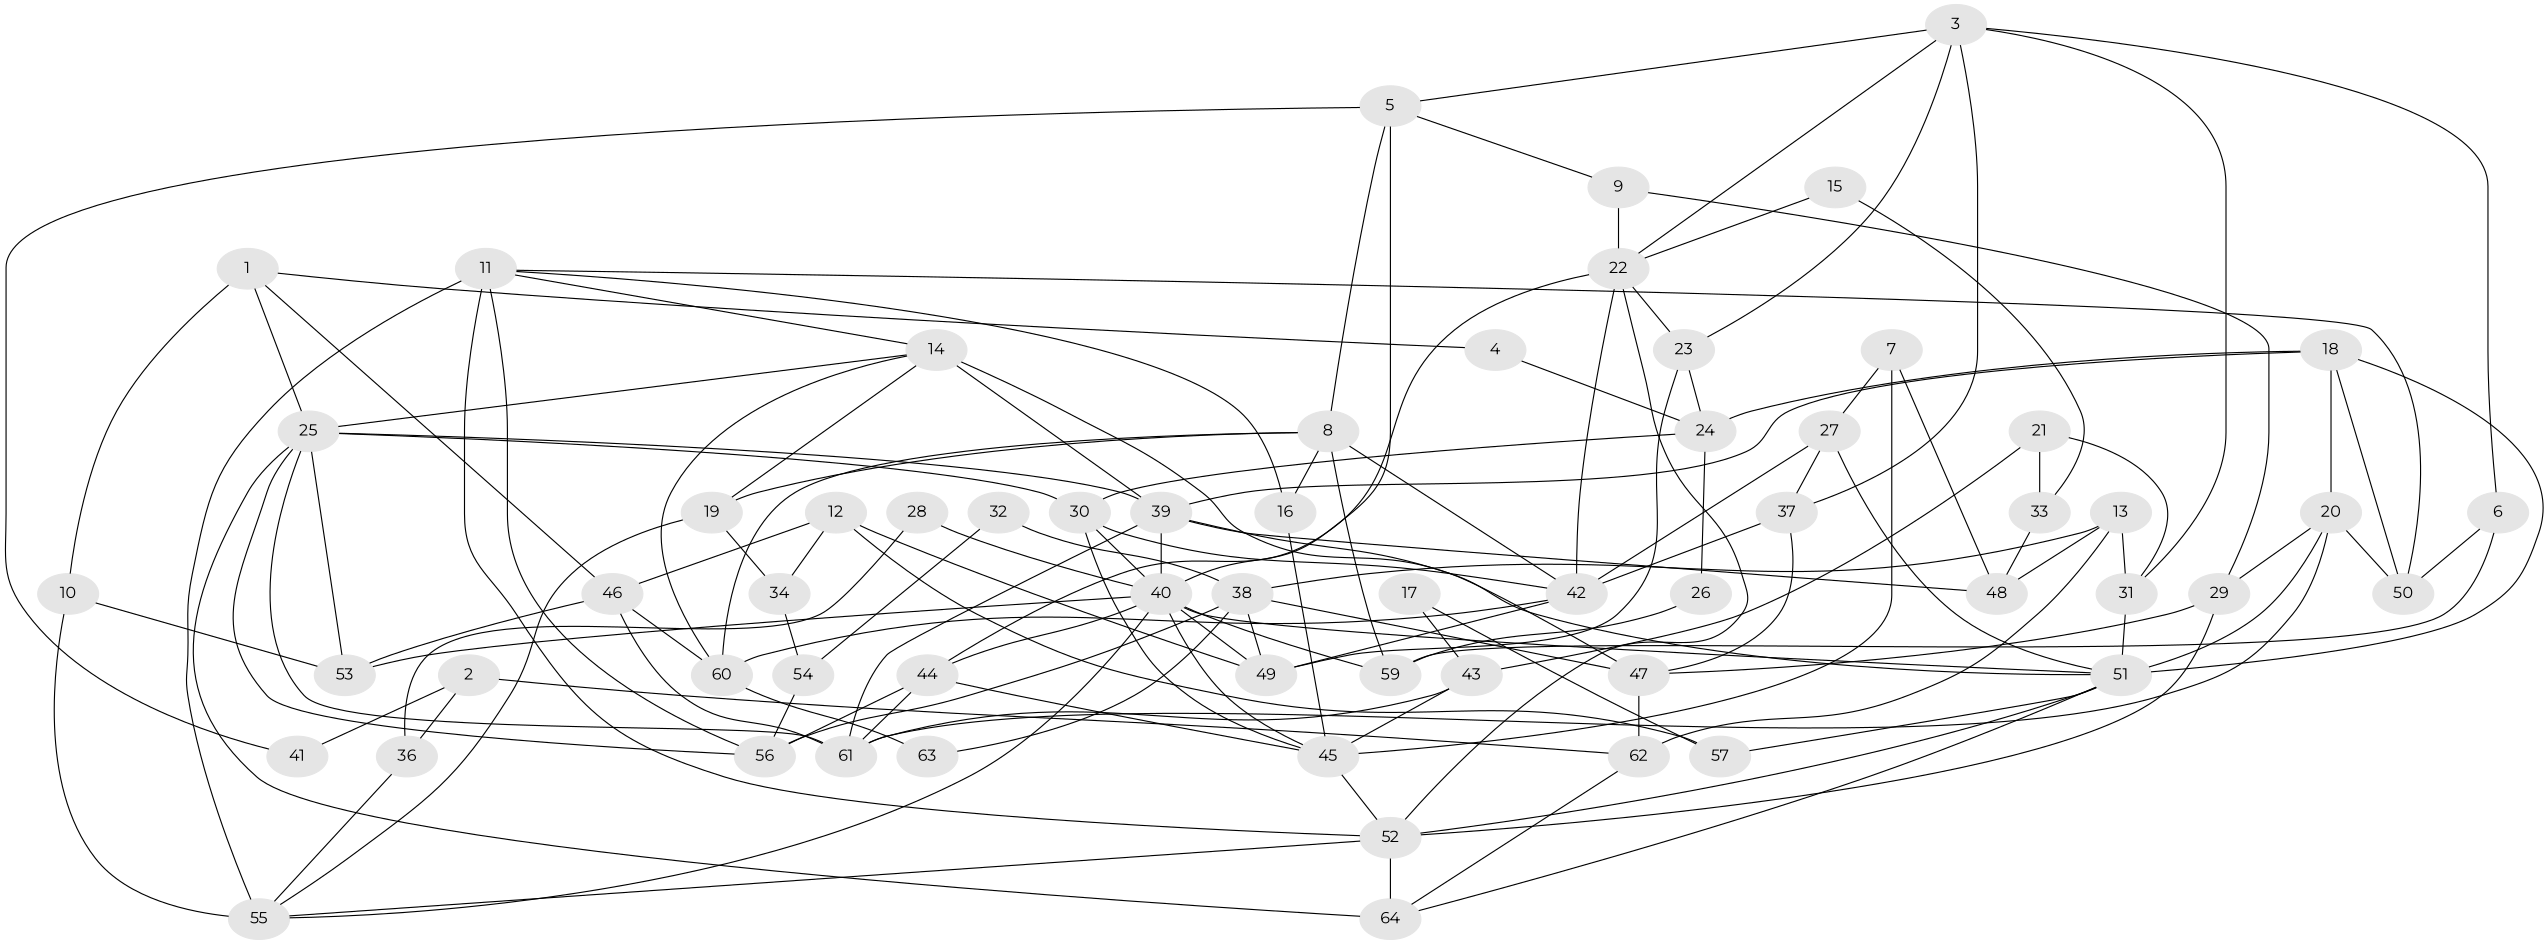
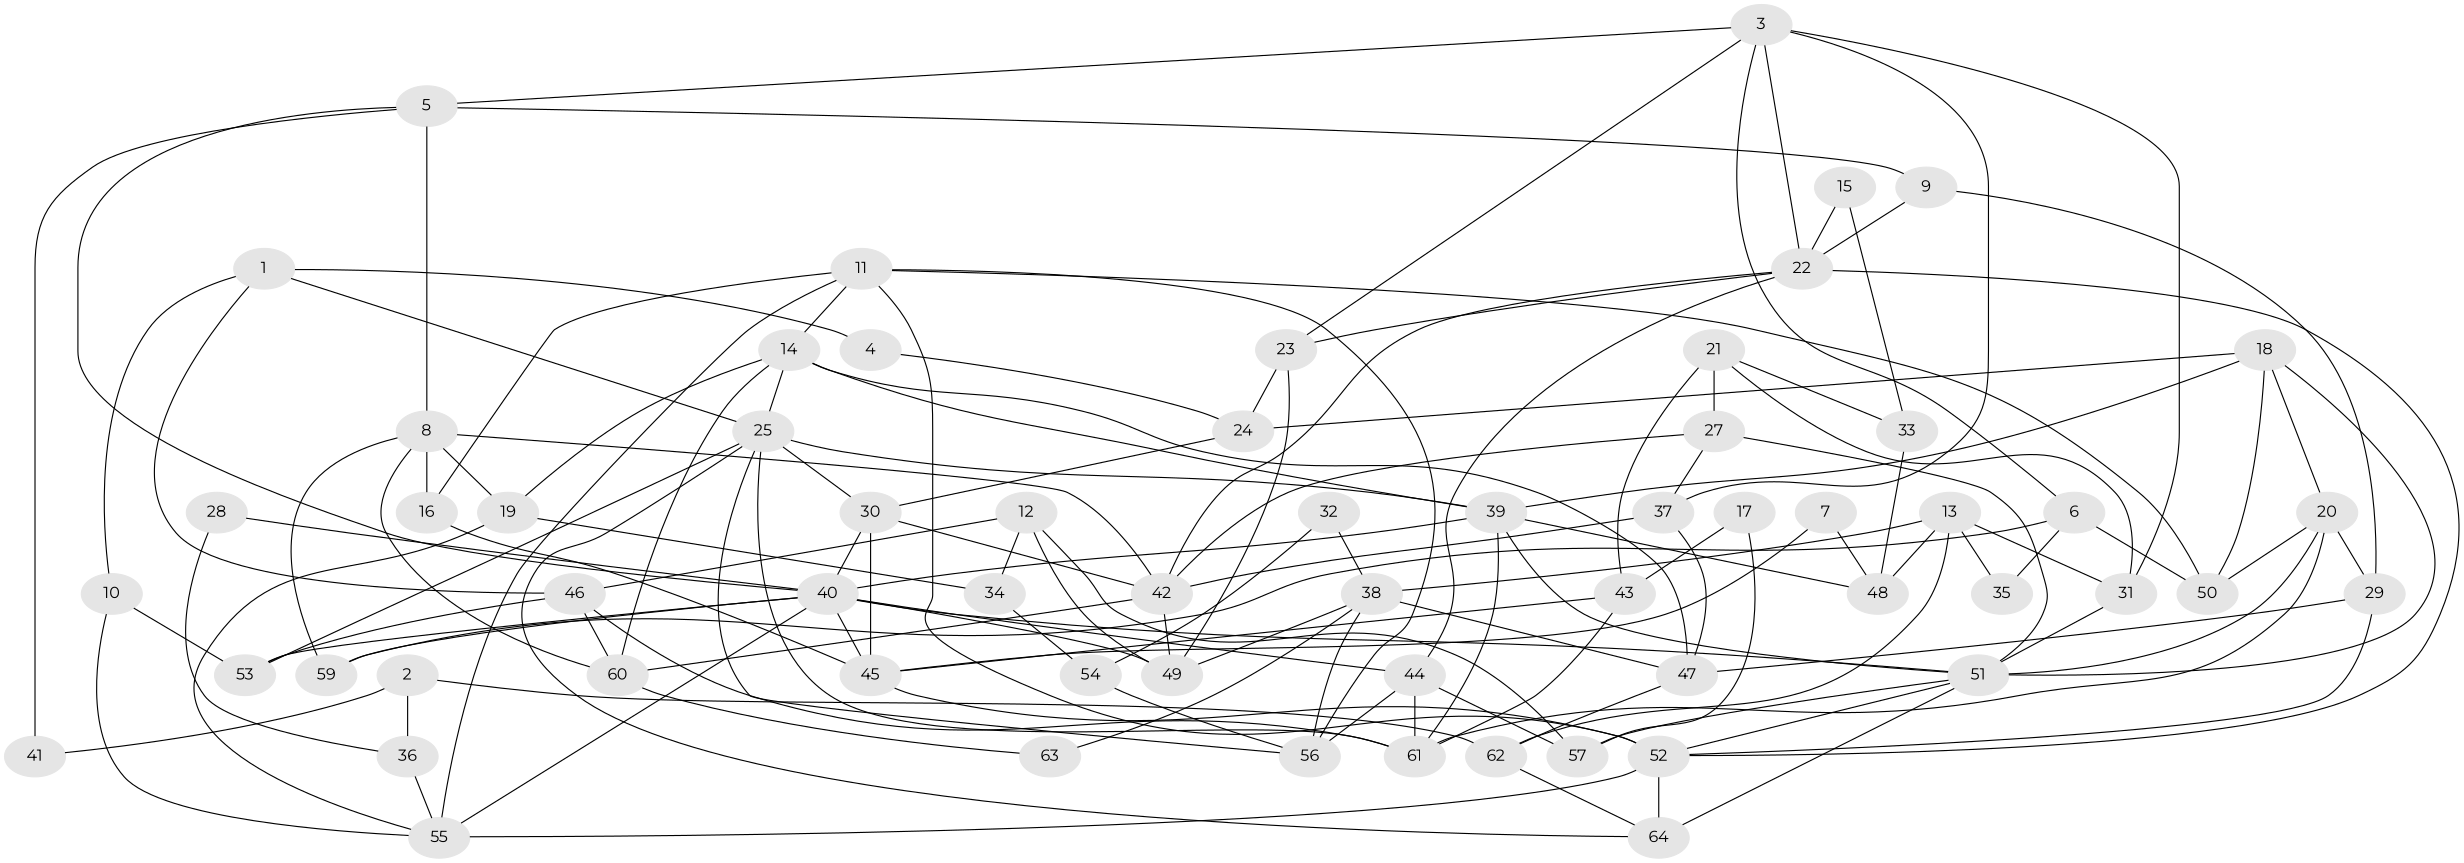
(1854, 400) -> (1714, 387)
(1701, 594) -> none
none -> (2002, 594)
(1050, 702) -> (1473, 705)
